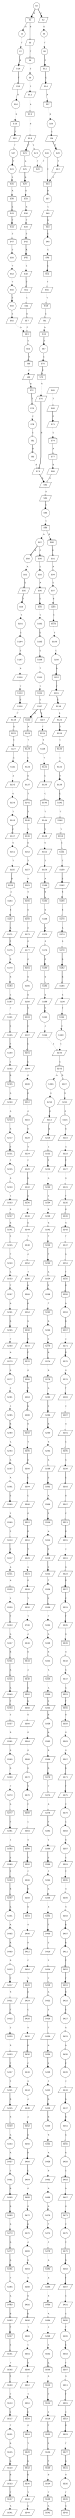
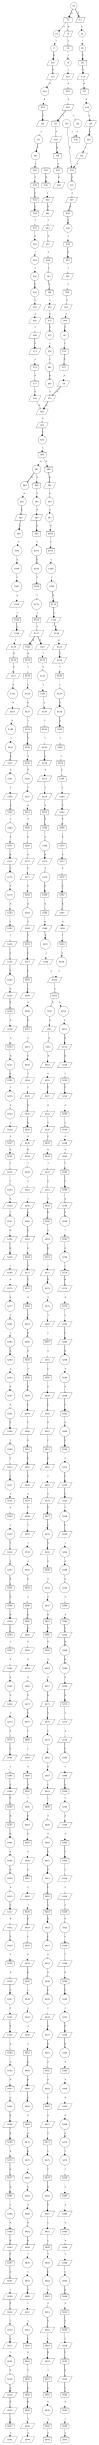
(26, 227) -> none
(19, 327) -> (35, 313)
